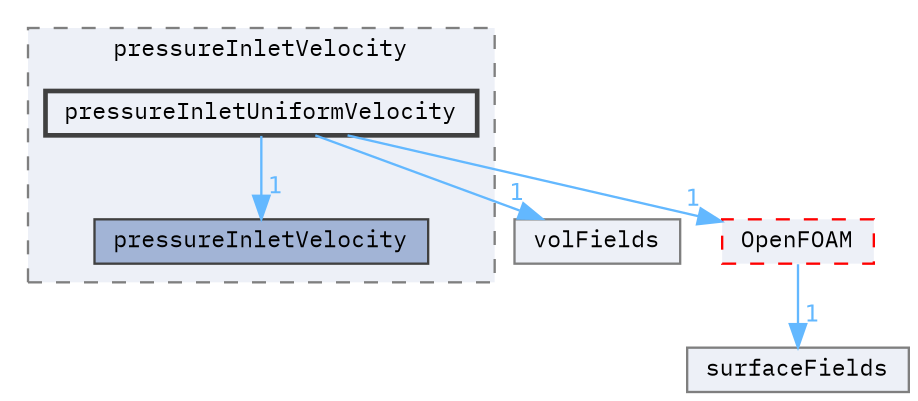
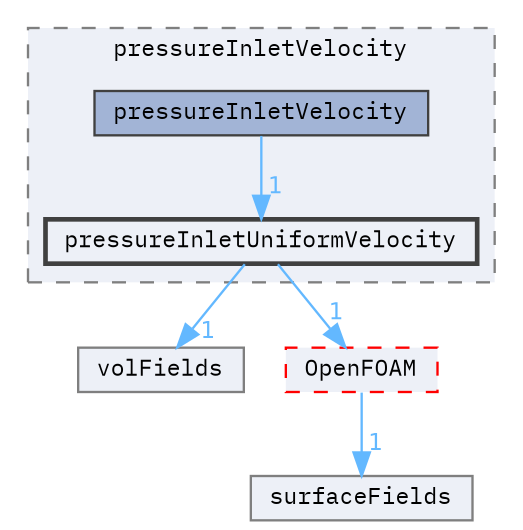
(261, 166) -> (261, 166)
